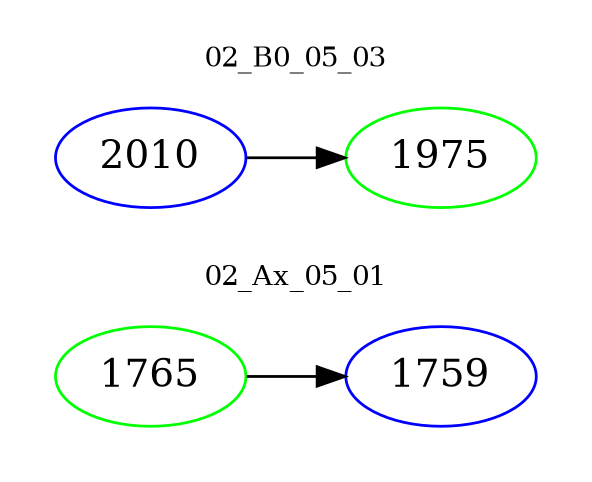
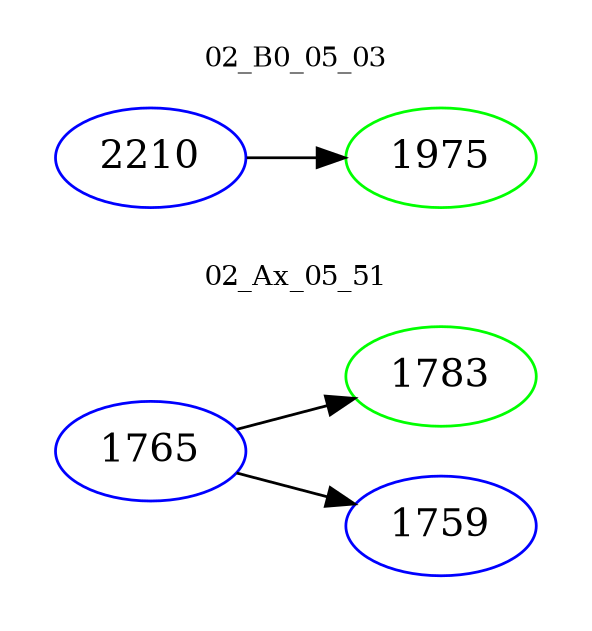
(151, 158) -> (151, 158)
(296, 278) -> (296, 278)
(151, 376) -> (151, 451)
none -> (441, 376)
